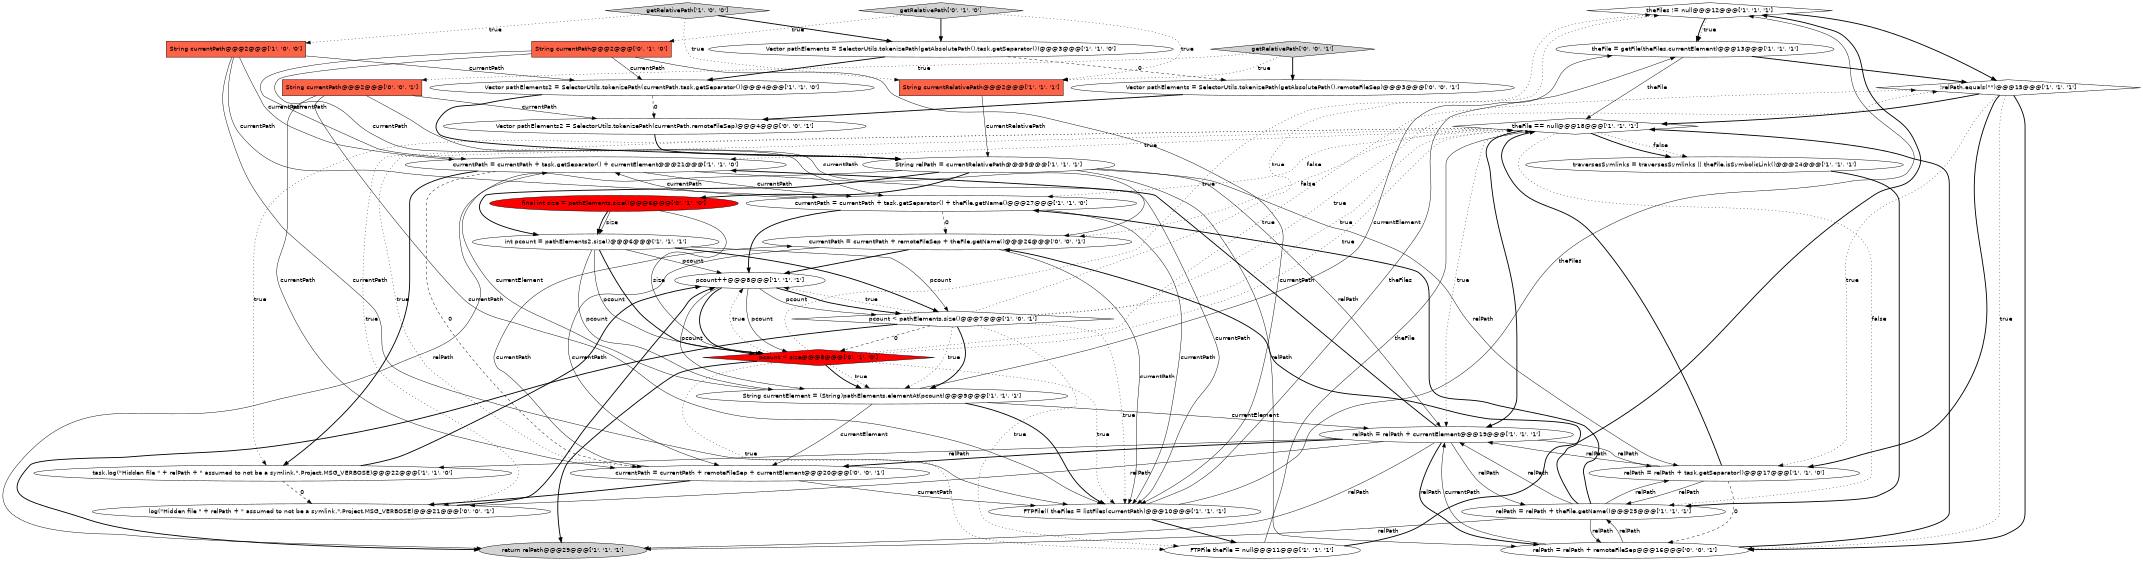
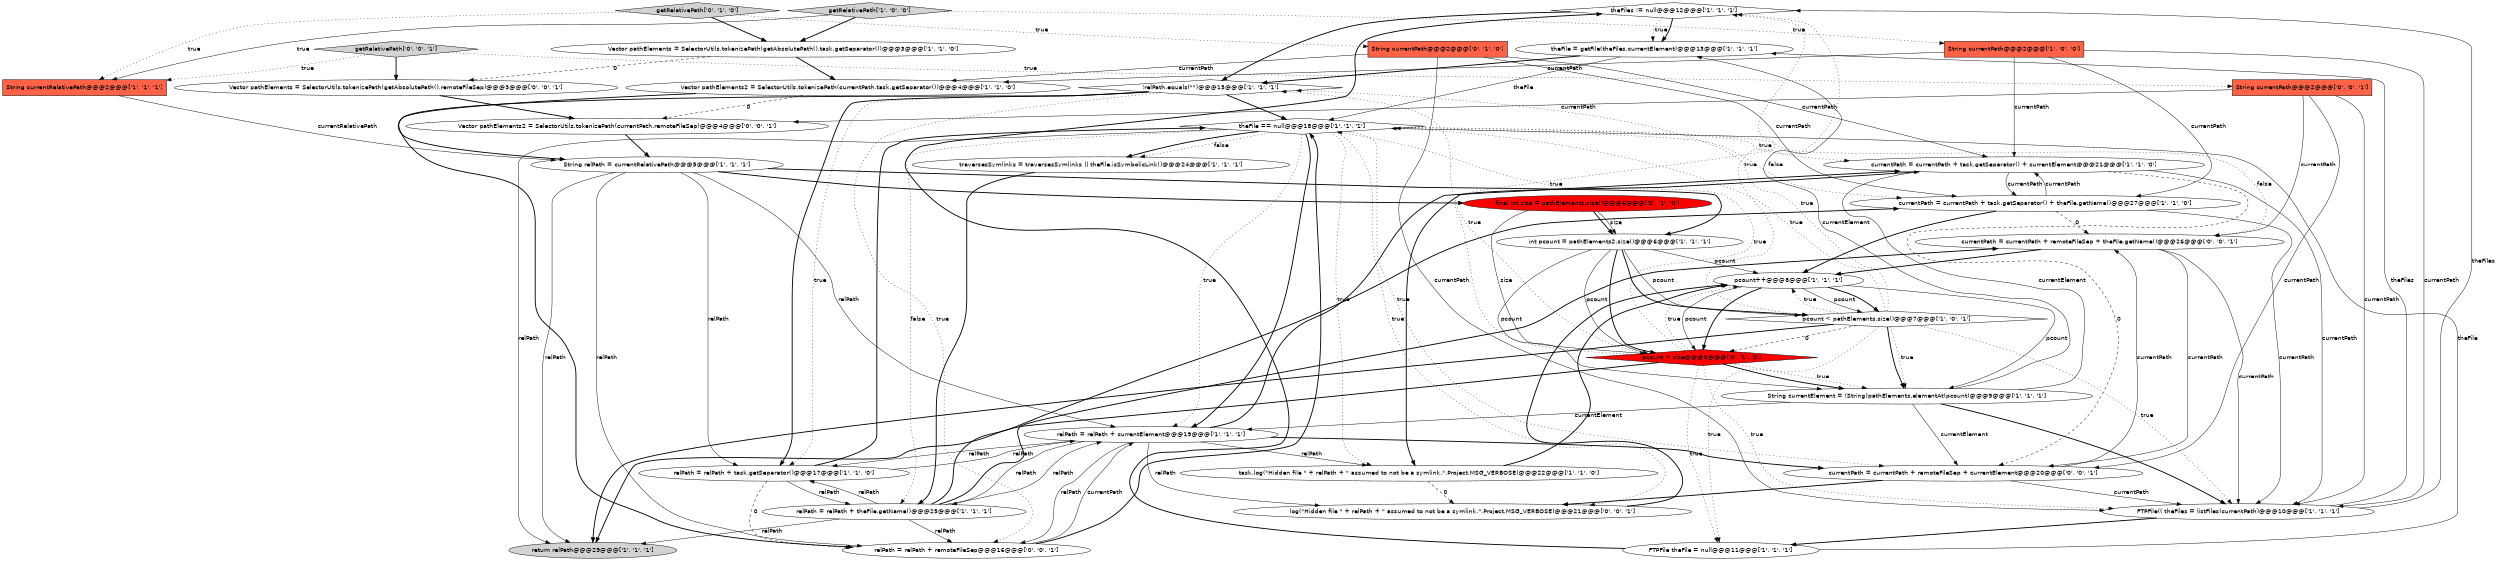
(760, 67) -> (471, 26)
(1445, 519) -> (1066, 485)
(1618, 531) -> none
(1071, 535) -> (675, 139)
